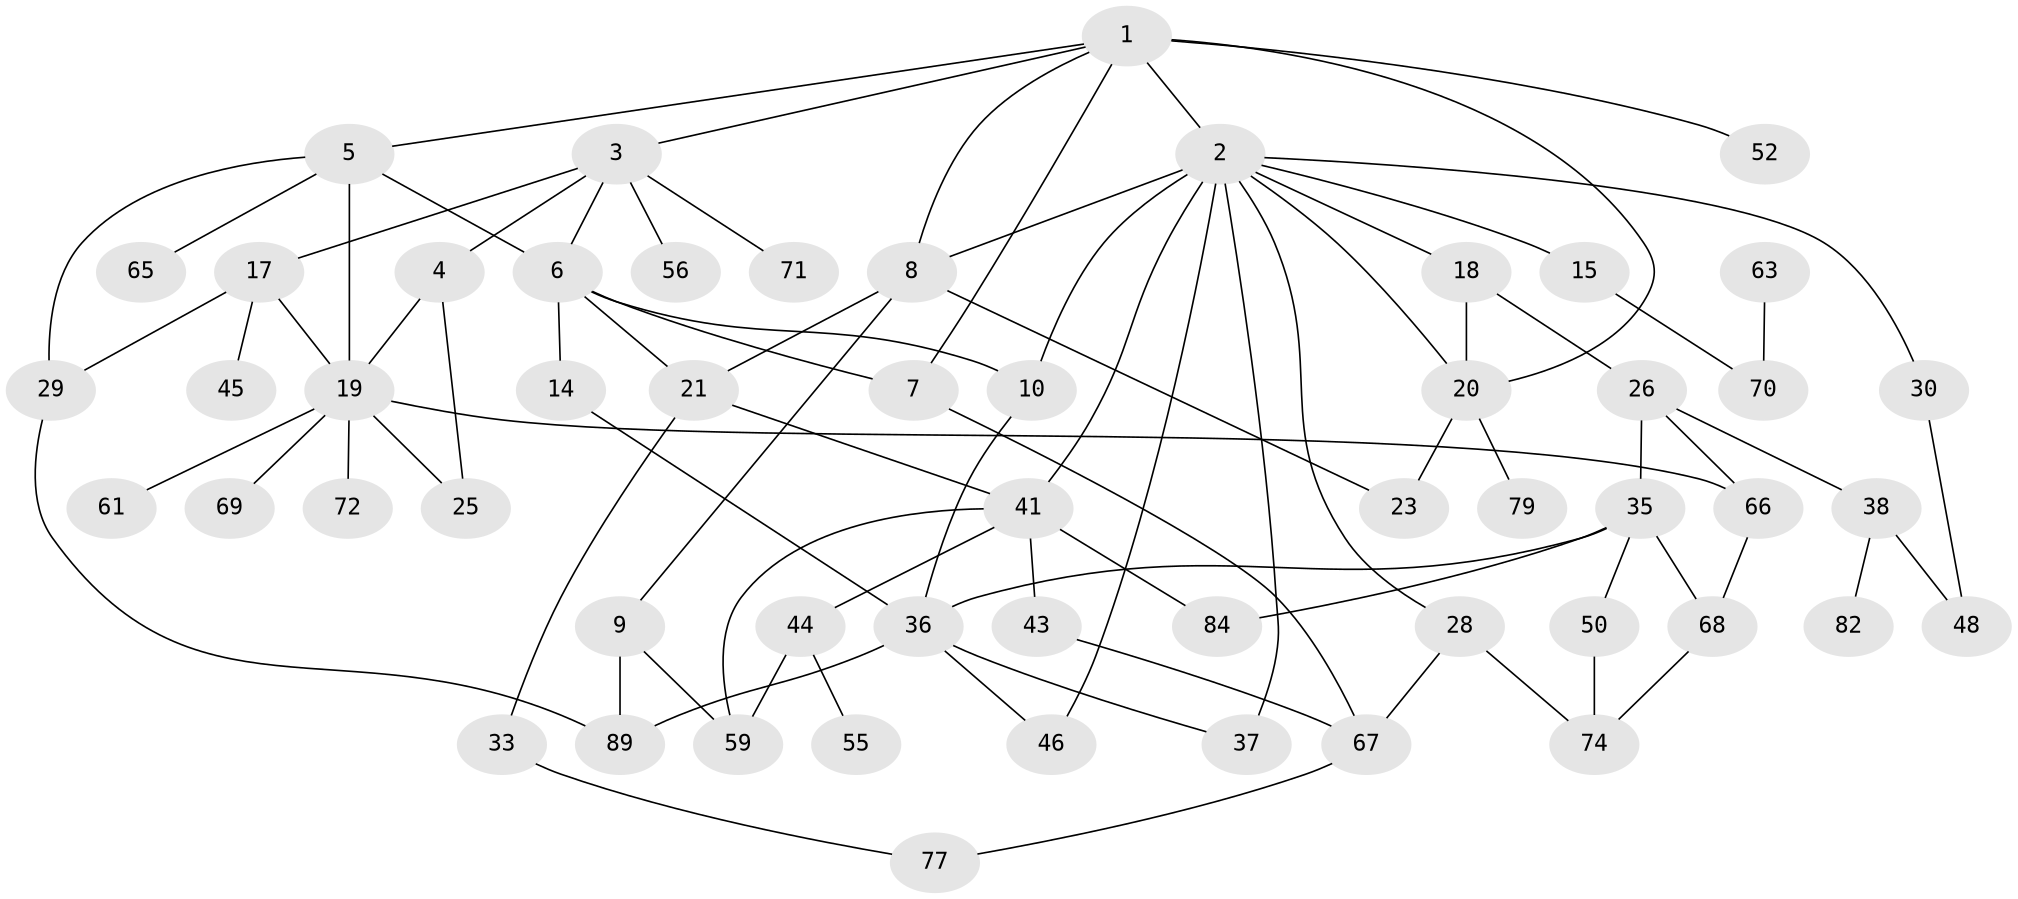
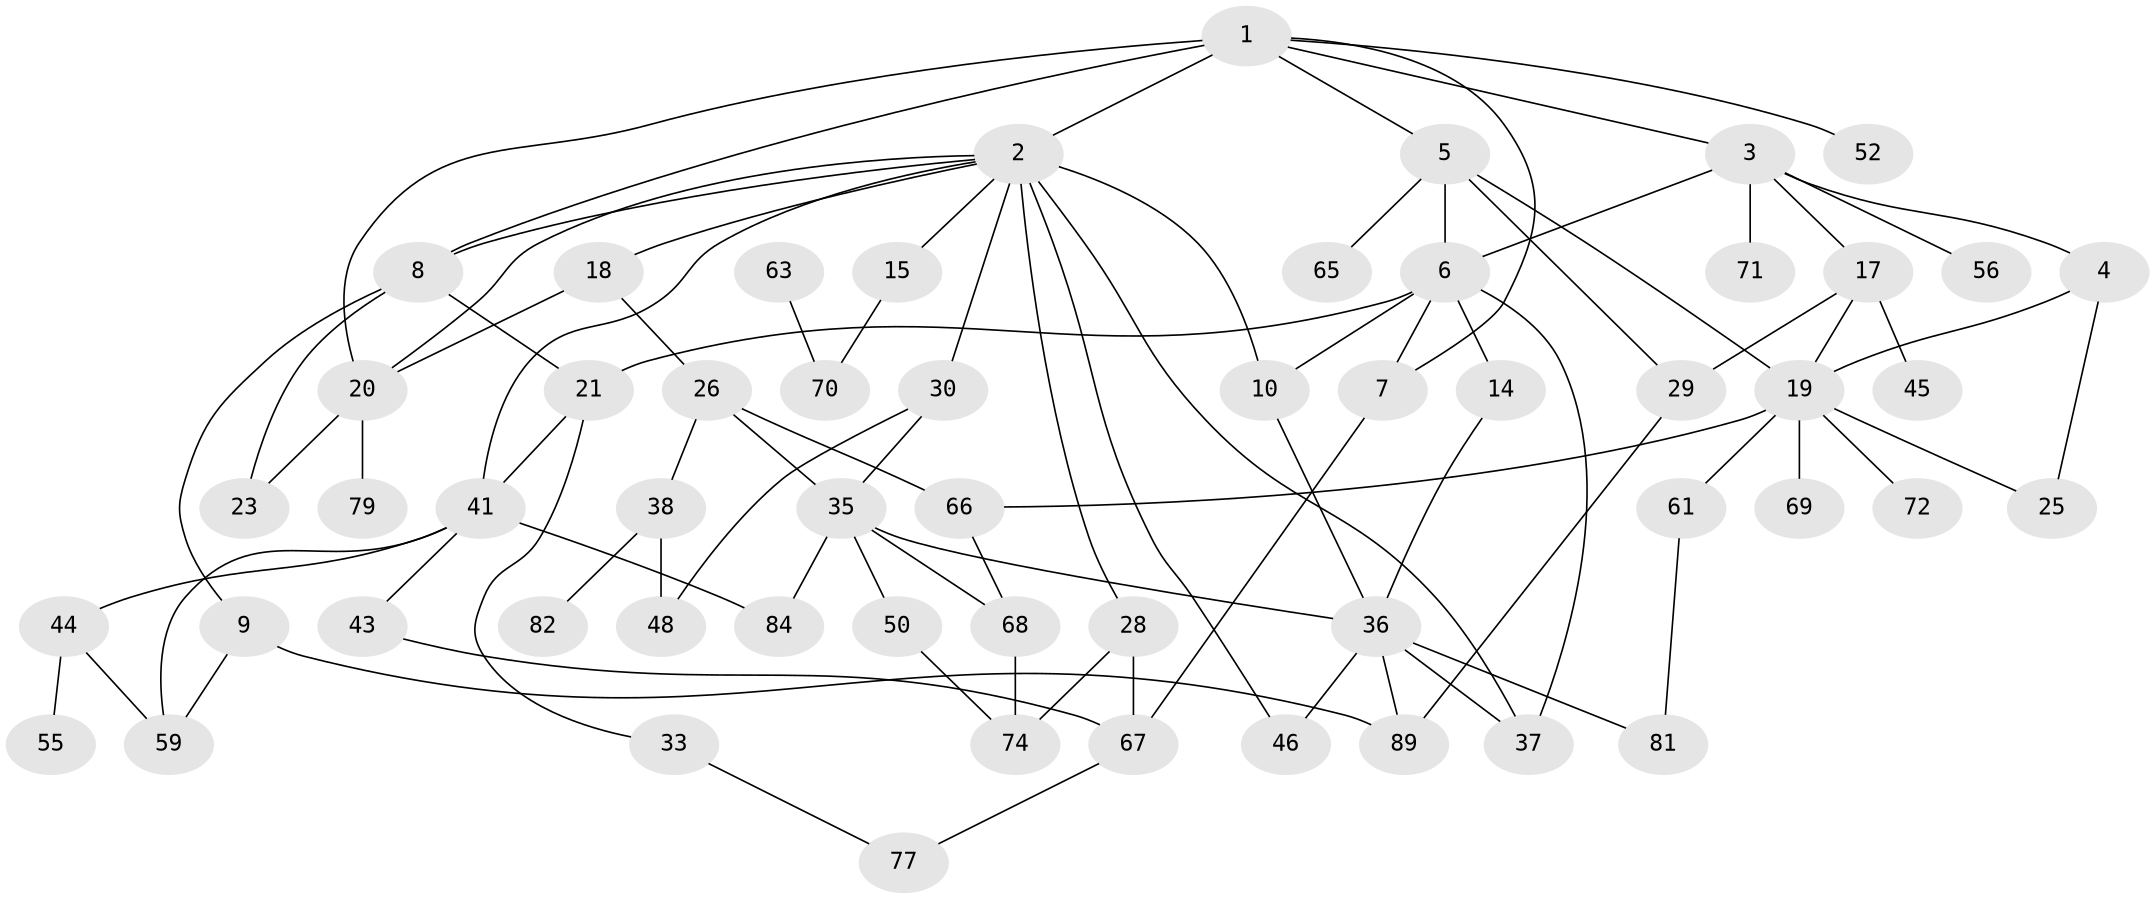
none -> (892, 449)
none -> (1586, 486)
none -> (1663, 745)
